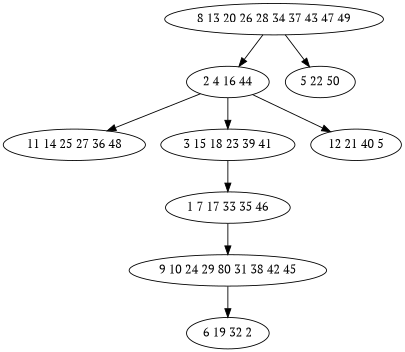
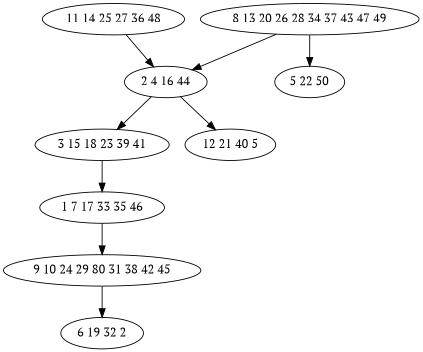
(158, 111) -> (137, 48)
